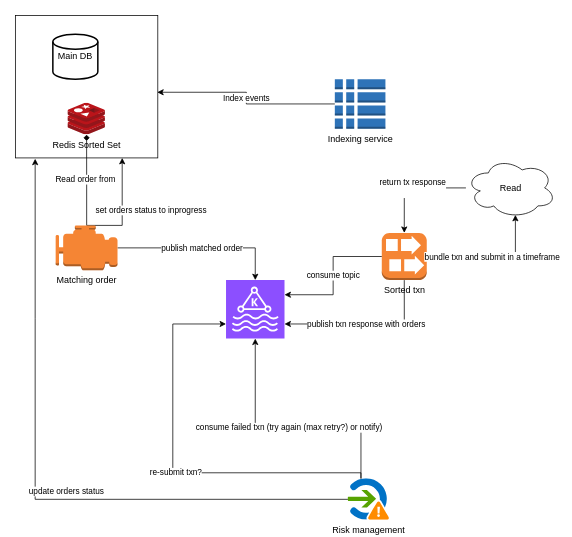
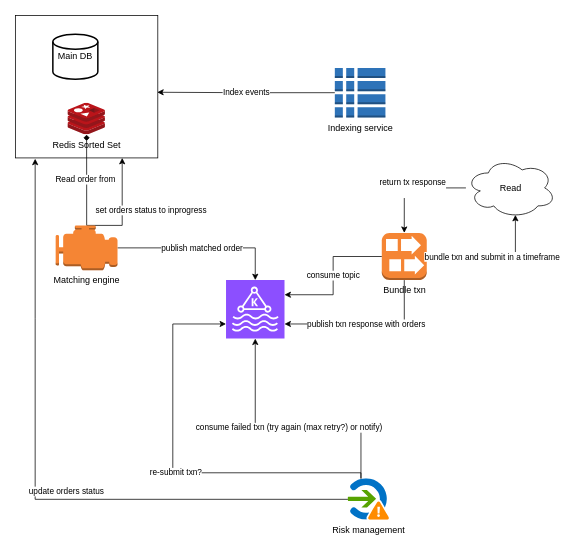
(360, 104) -> (360, 93)
(87, 281) -> (87, 281)
(405, 291) -> (405, 291)
